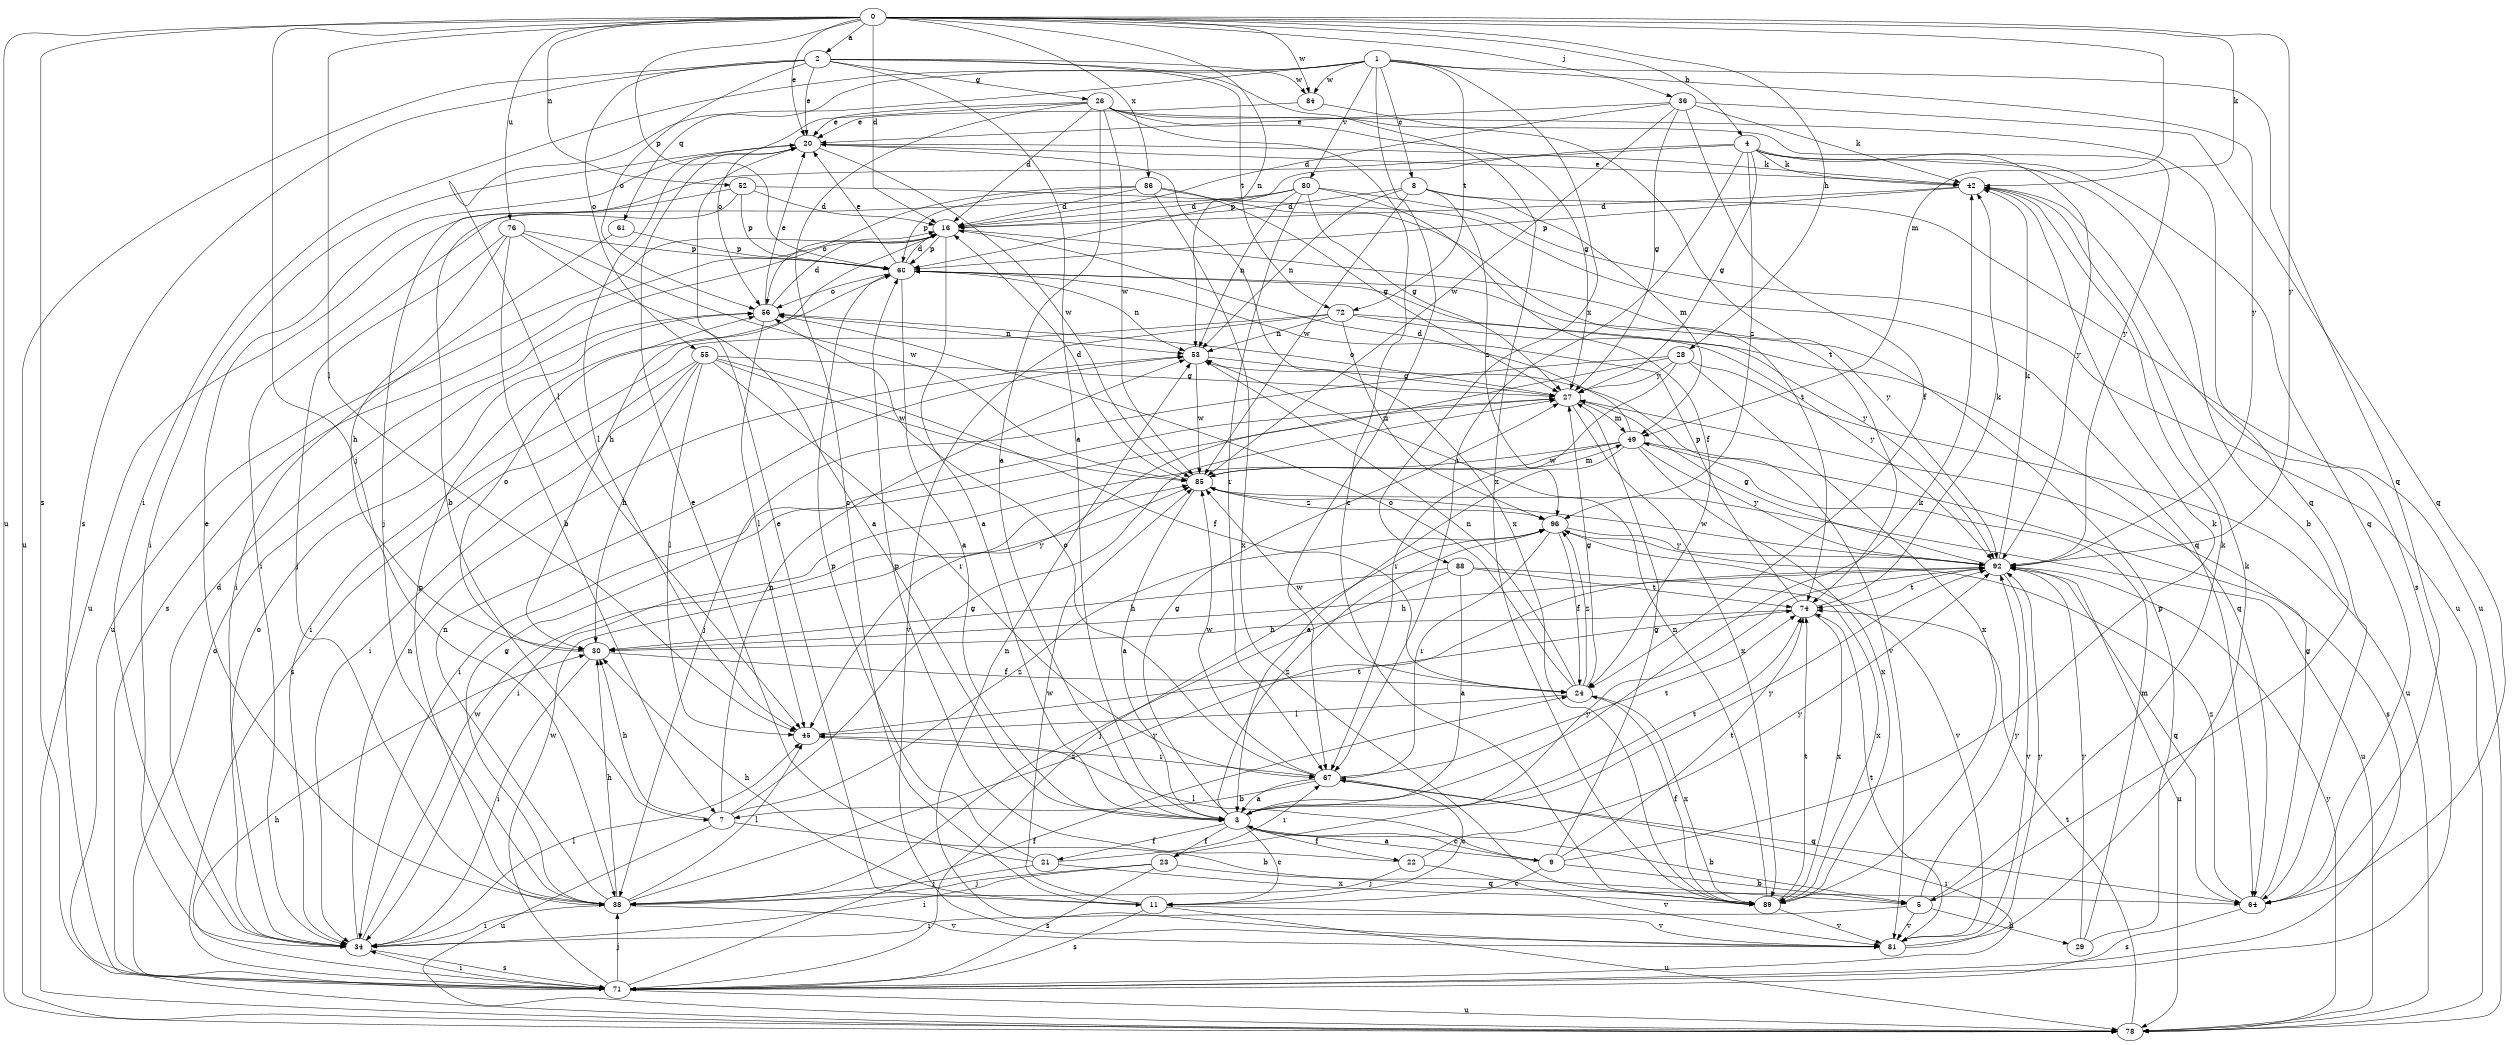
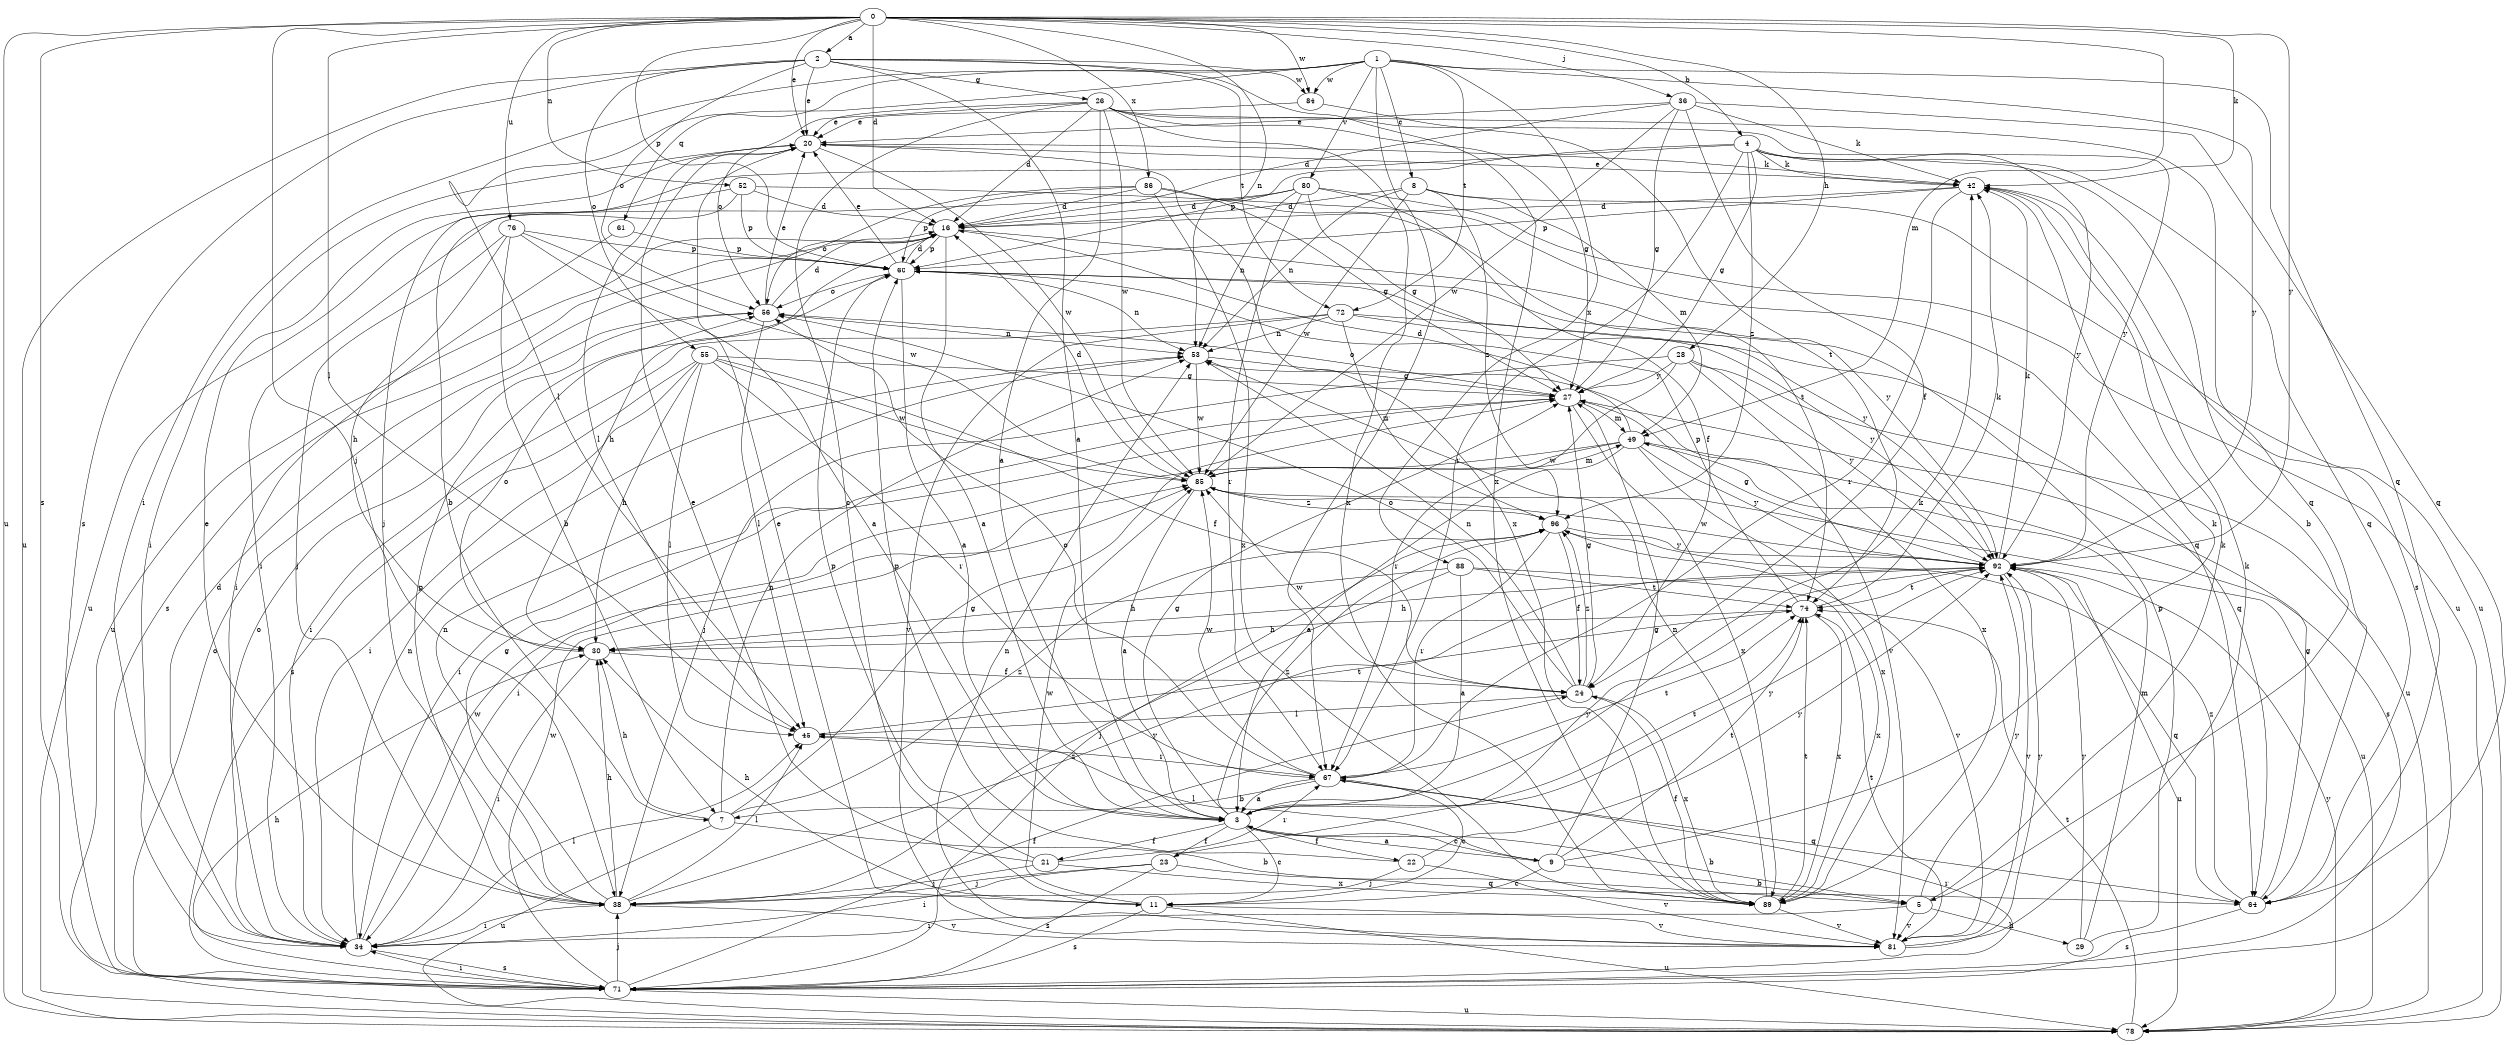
(1193, 454) -> (1839, 457)
(1349, 503) -> (1349, 503)
none -> (1727, 542)
